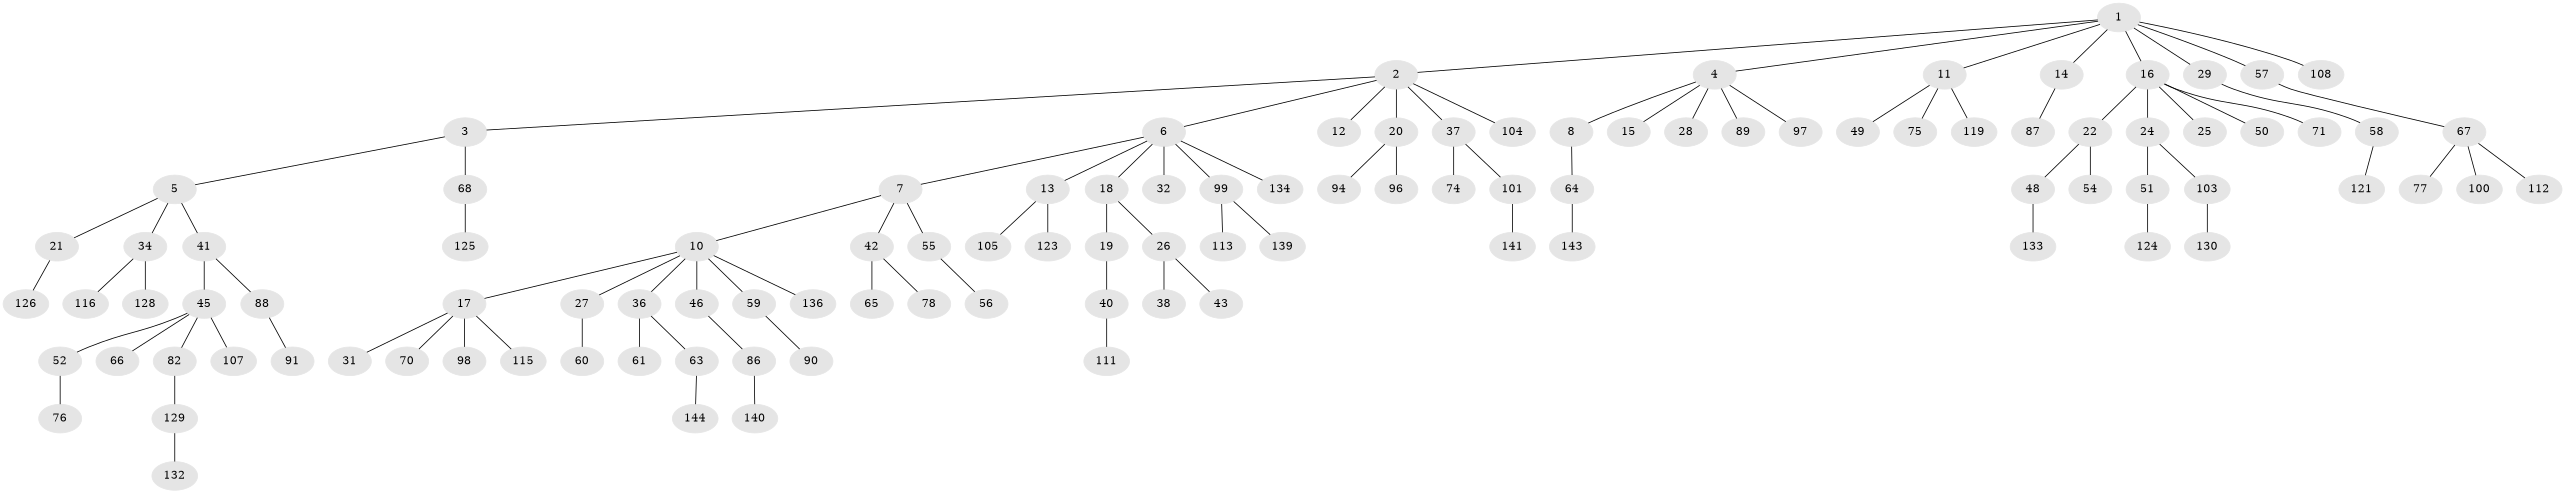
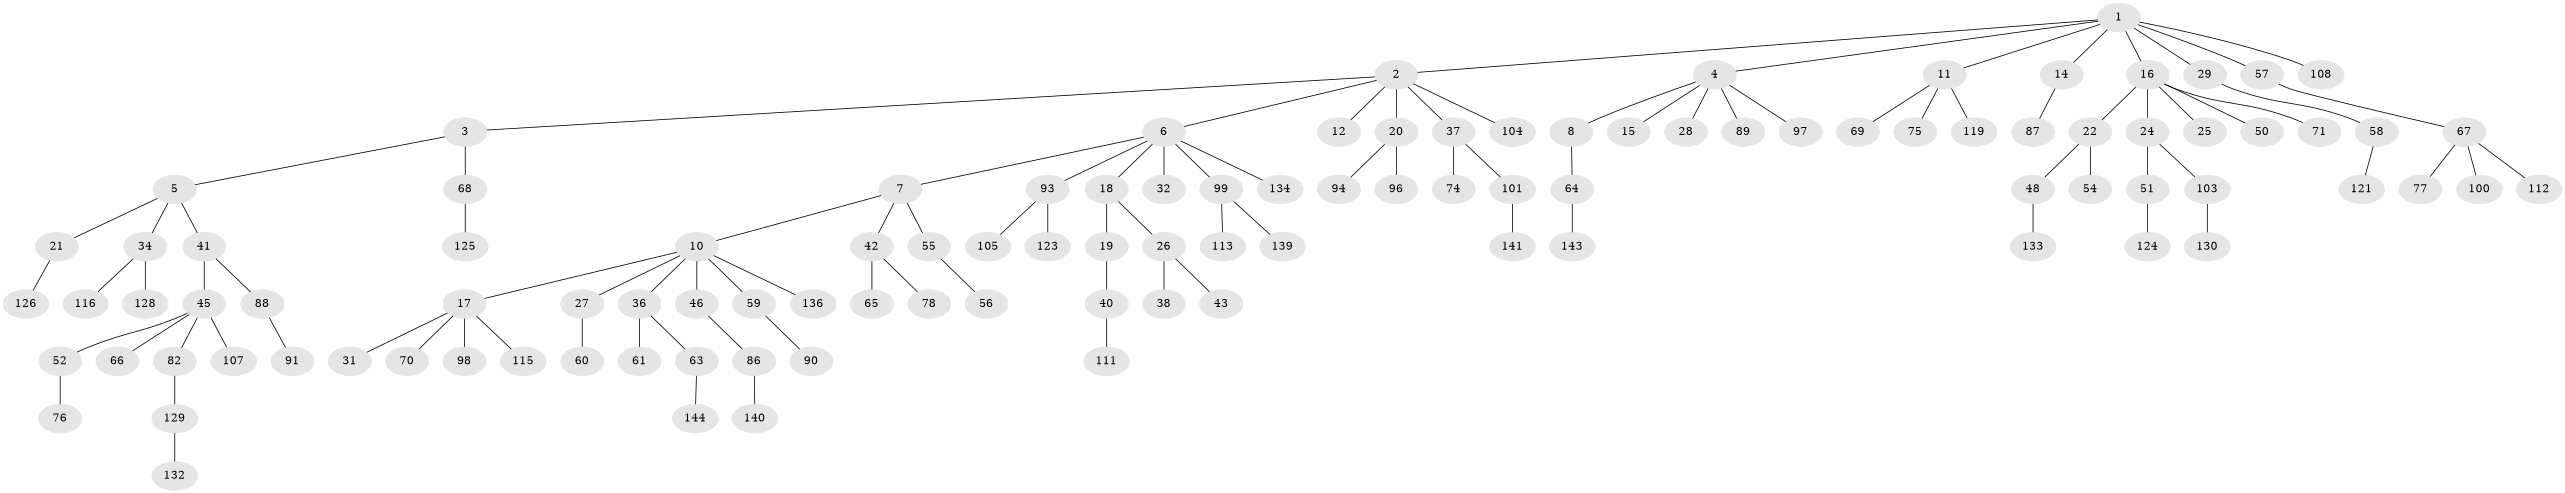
(1858, 132) -> (1858, 132)
(1048, 189) -> (1048, 189)
